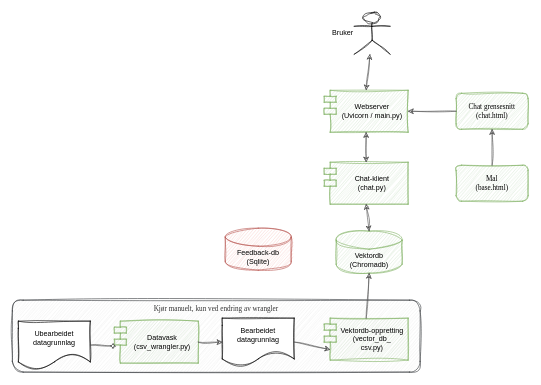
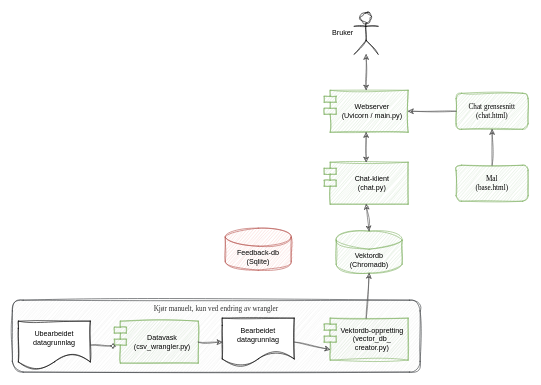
(372, 33) -> (366, 33)
(372, 339) -> (372, 339)
